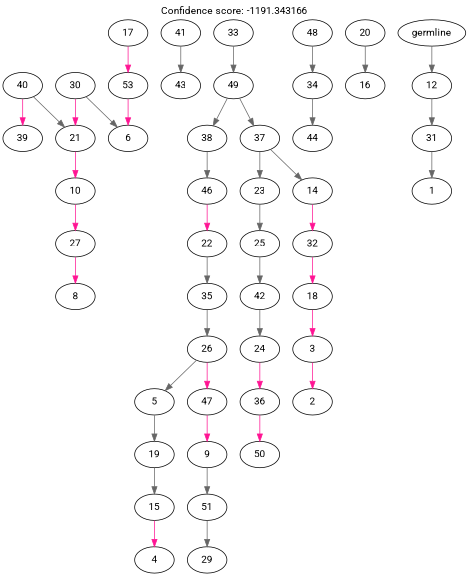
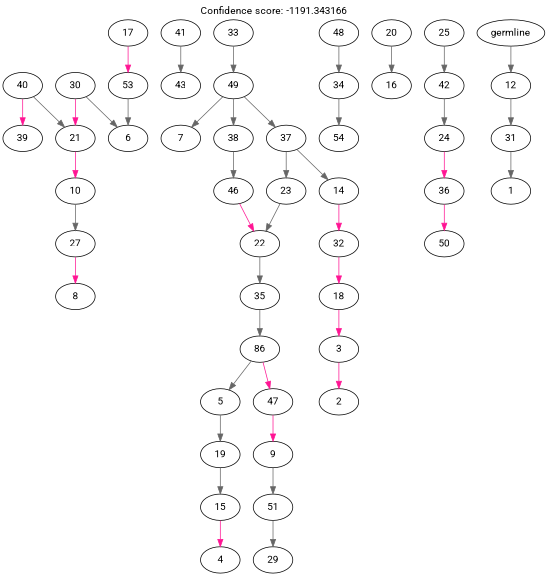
(128, 108) -> (128, 108)
none -> (181, 138)
(313, 138) -> (339, 138)
(75, 214) -> (75, 214)
(260, 214) -> (275, 214)
(207, 349) -> (260, 349)
